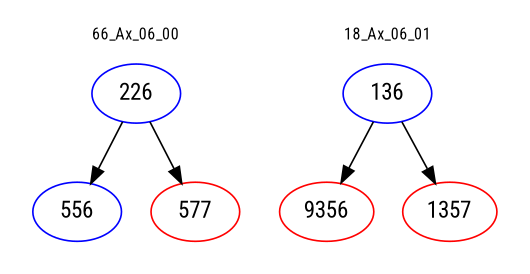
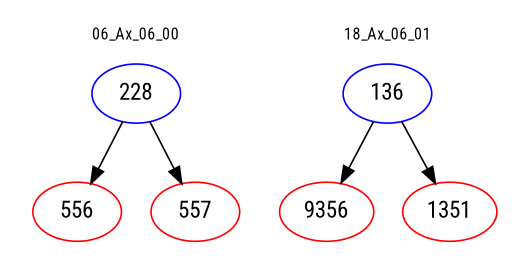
(136, 35) -> (136, 35)
(136, 94) -> (136, 94)
(77, 212) -> (77, 212)
(195, 212) -> (195, 212)
(450, 212) -> (450, 212)
